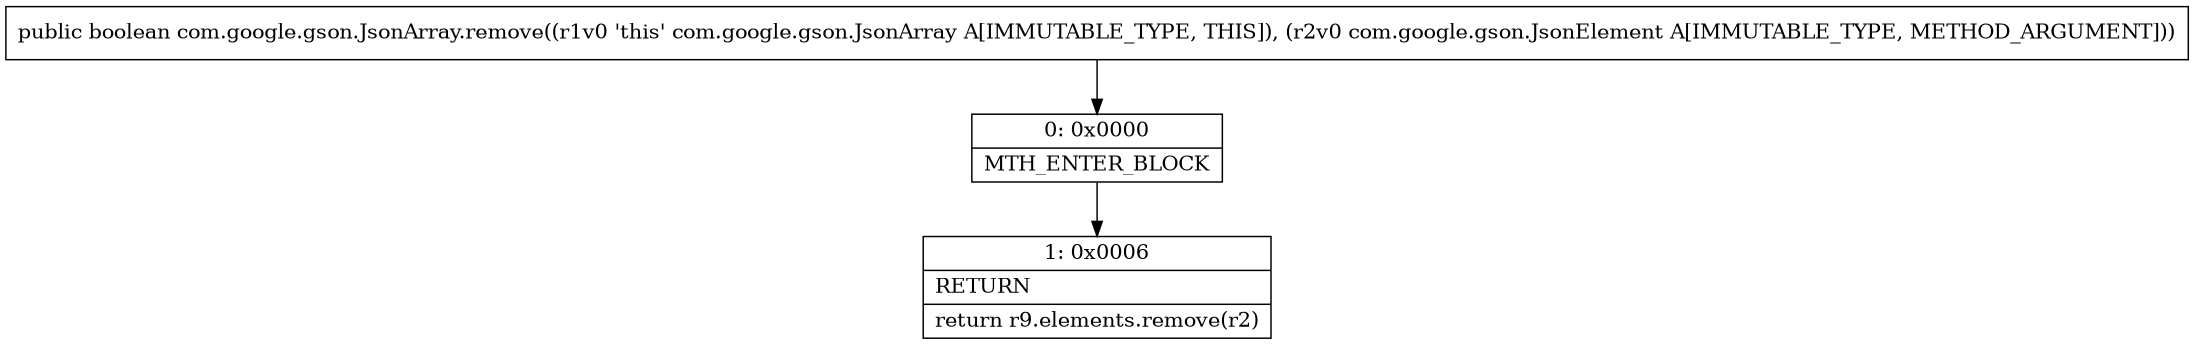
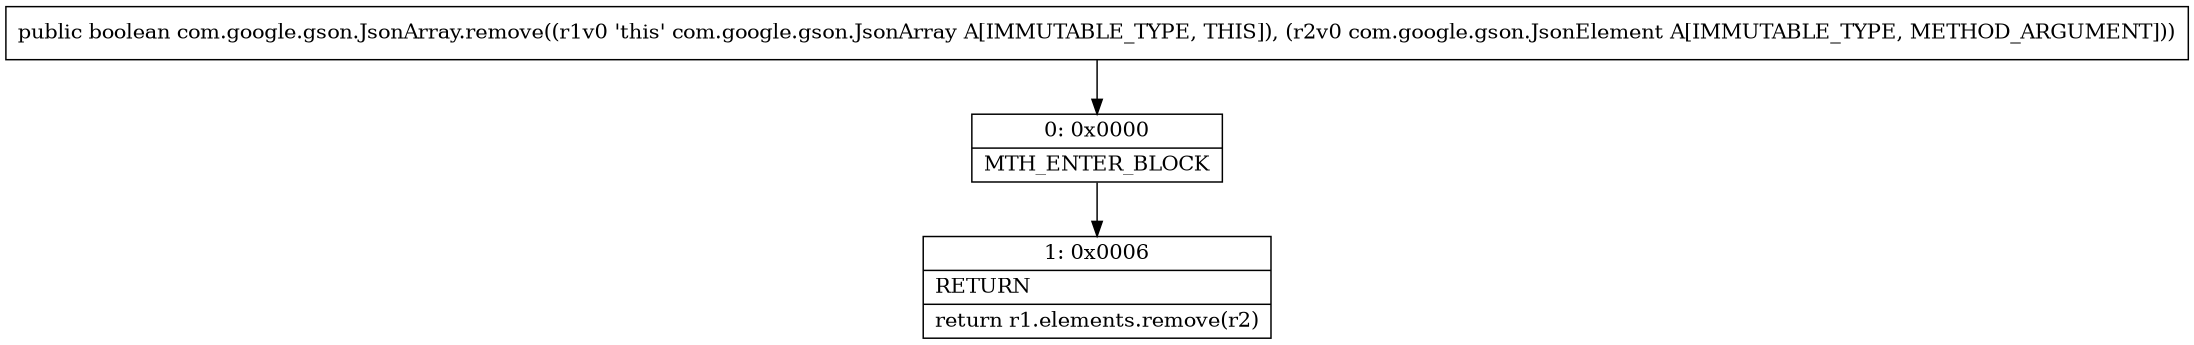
(1097, 321) -> (1097, 321)
